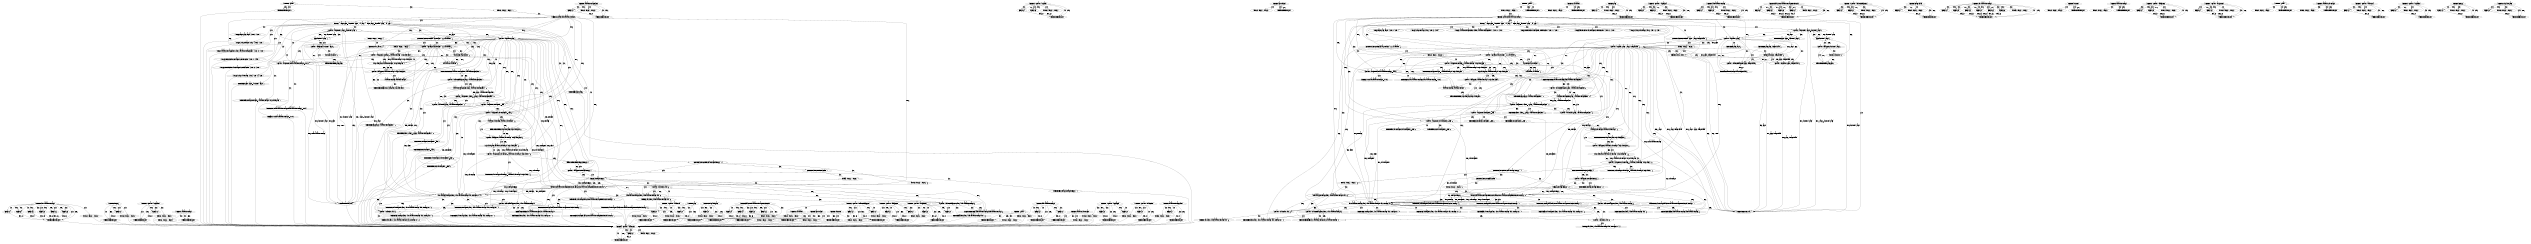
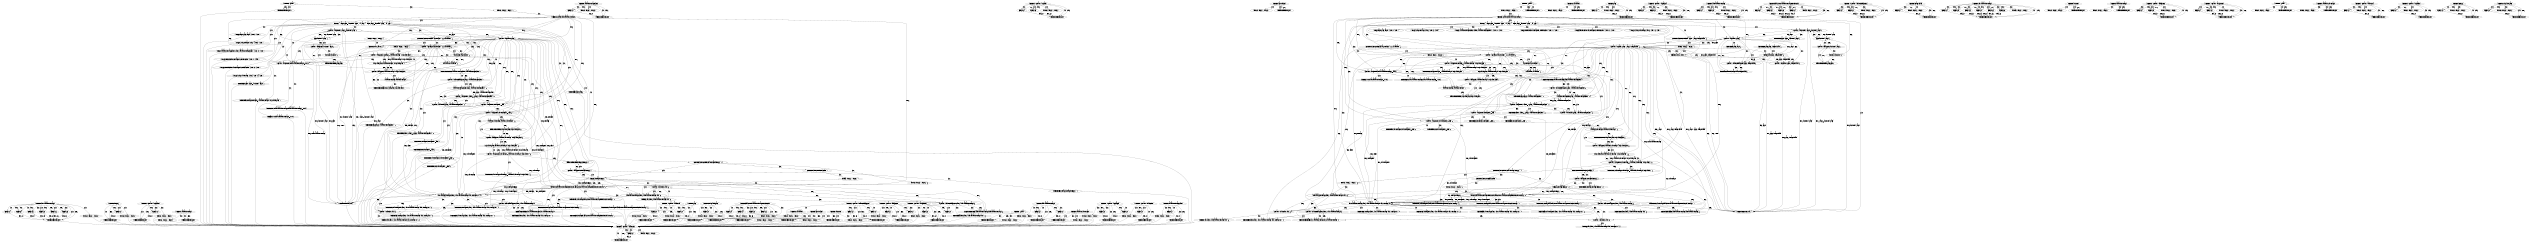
(1753, 59) -> (1753, 59)
(1764, 59) -> (1764, 59)
(1771, 60) -> (1772, 51)
none -> (1735, 67)
(1741, 68) -> (1741, 68)
